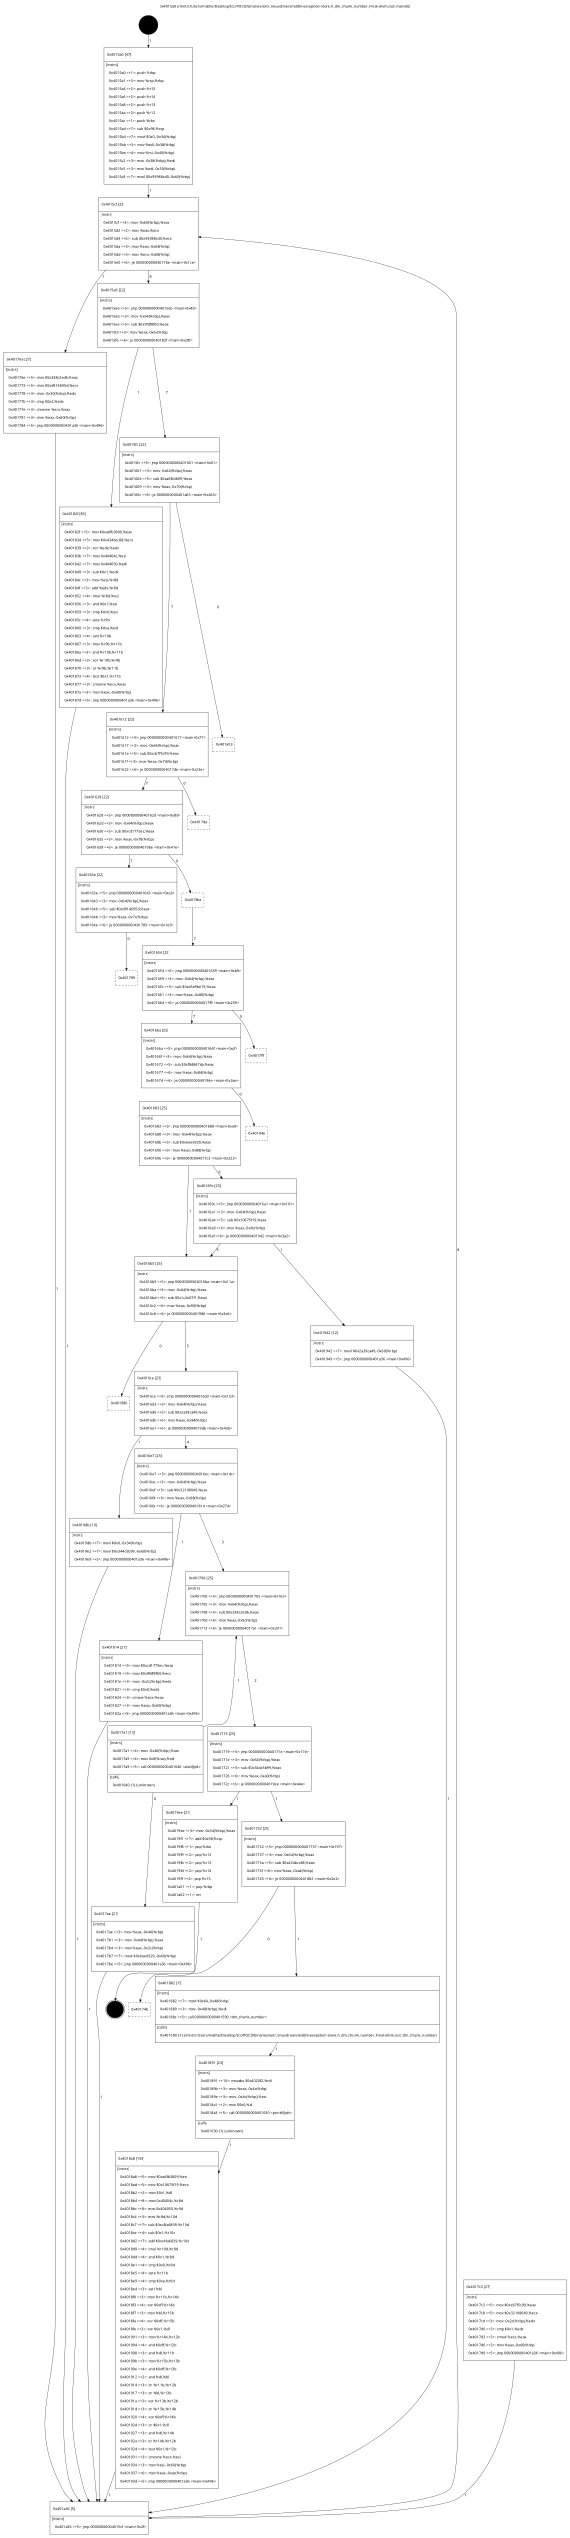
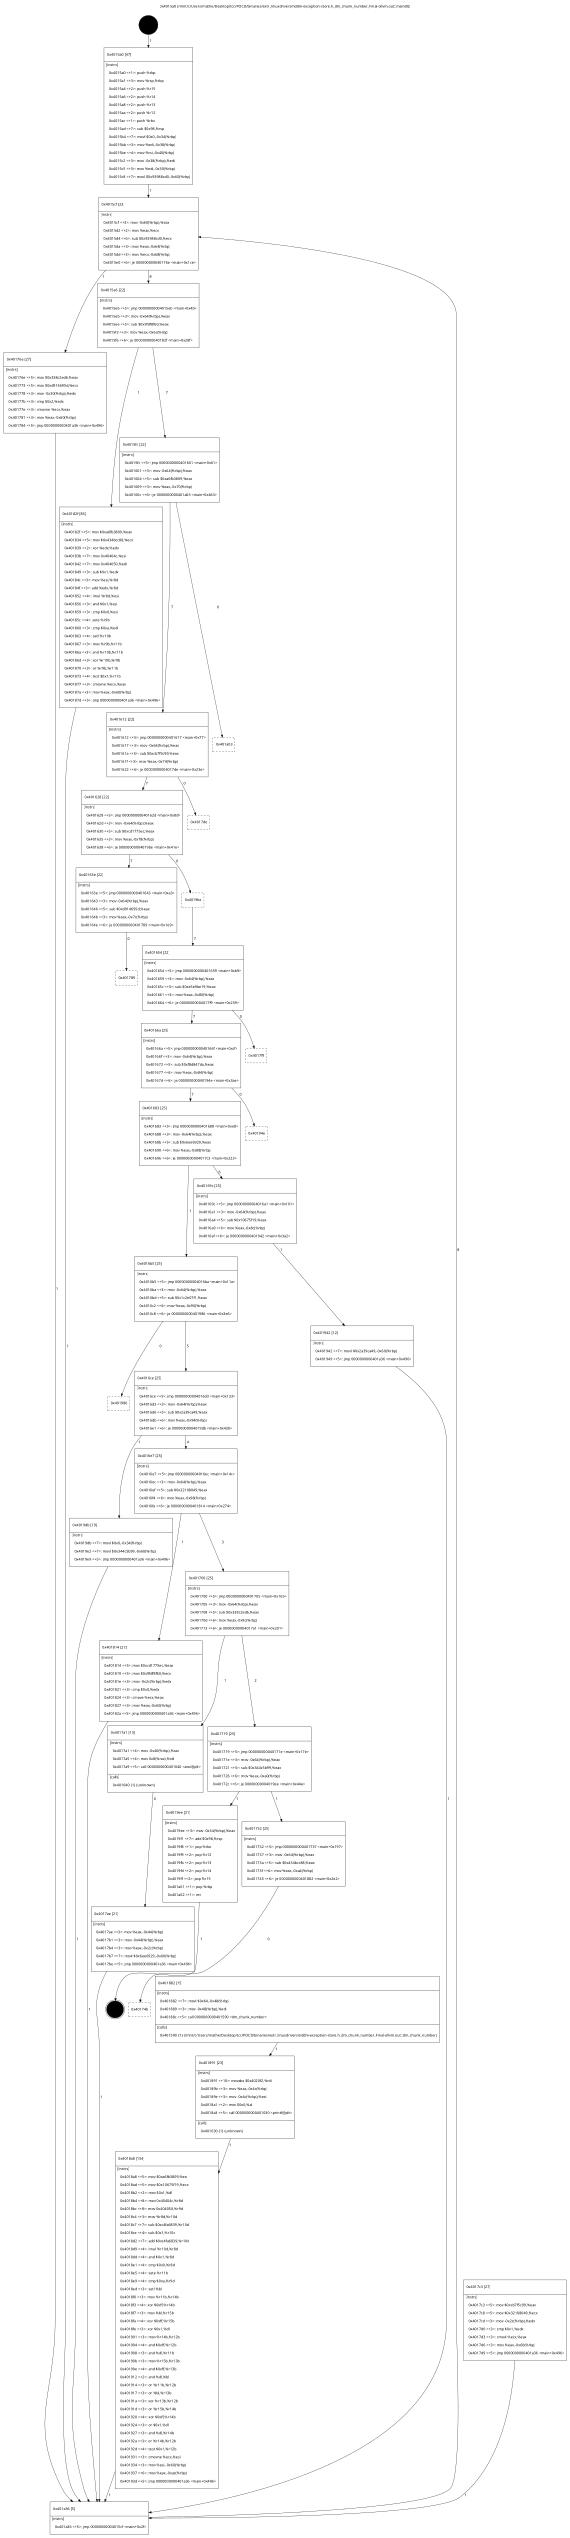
none -> (191, 1093)
(216, 1249) -> none
(233, 1693) -> (217, 1681)
(295, 1930) -> none
